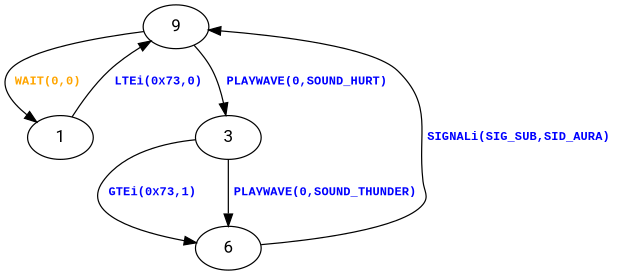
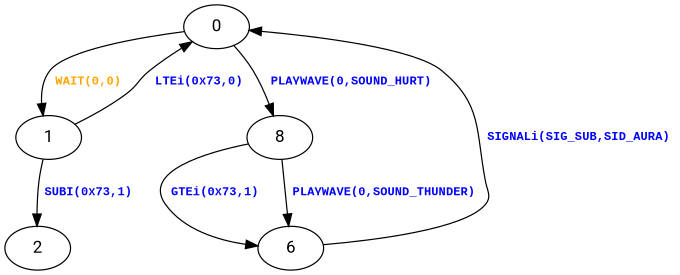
(176, 27) -> (217, 27)
(228, 137) -> (280, 137)
none -> (38, 248)
